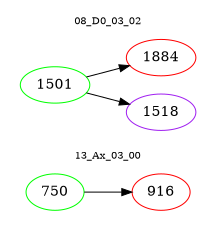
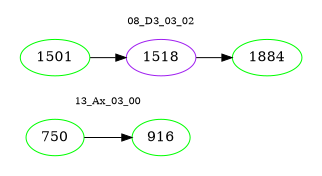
(108, 22) -> (161, 22)
(161, 58) -> (267, 58)
(103, 73) -> (209, 58)
(161, 192) -> (161, 138)
